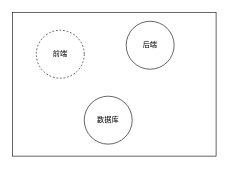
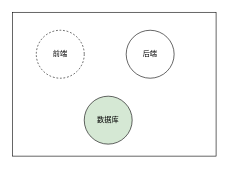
(150, 45) -> (150, 54)
(108, 120) -> (108, 120)
